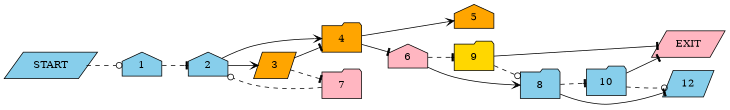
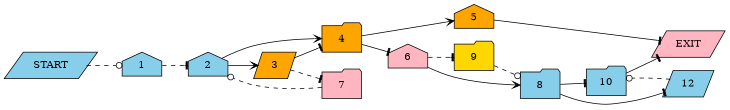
(575, 51) -> (576, 30)
(571, 84) -> (571, 84)
(644, 88) -> (651, 78)
